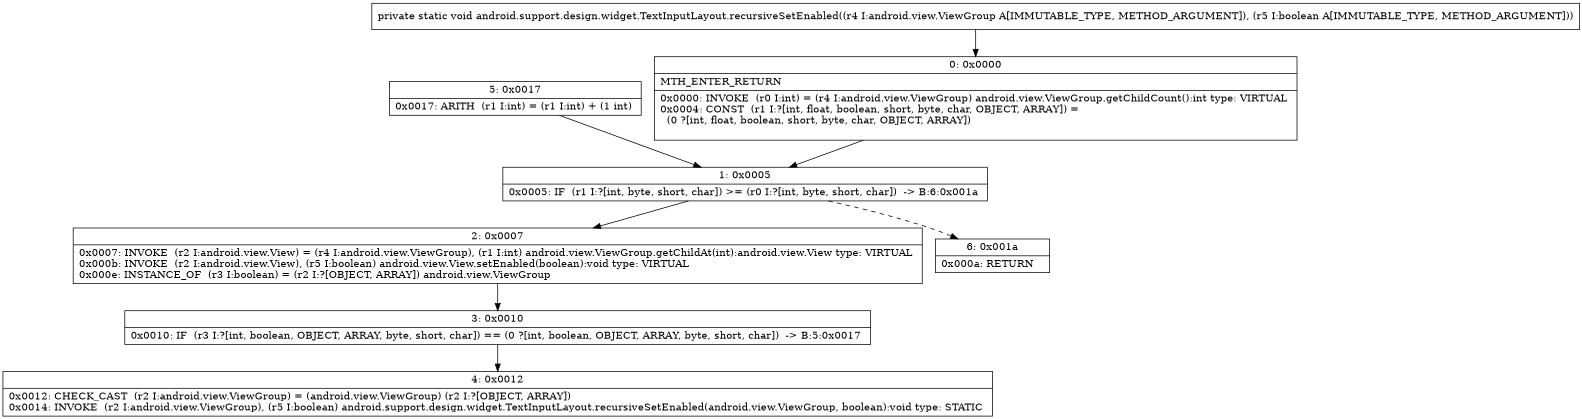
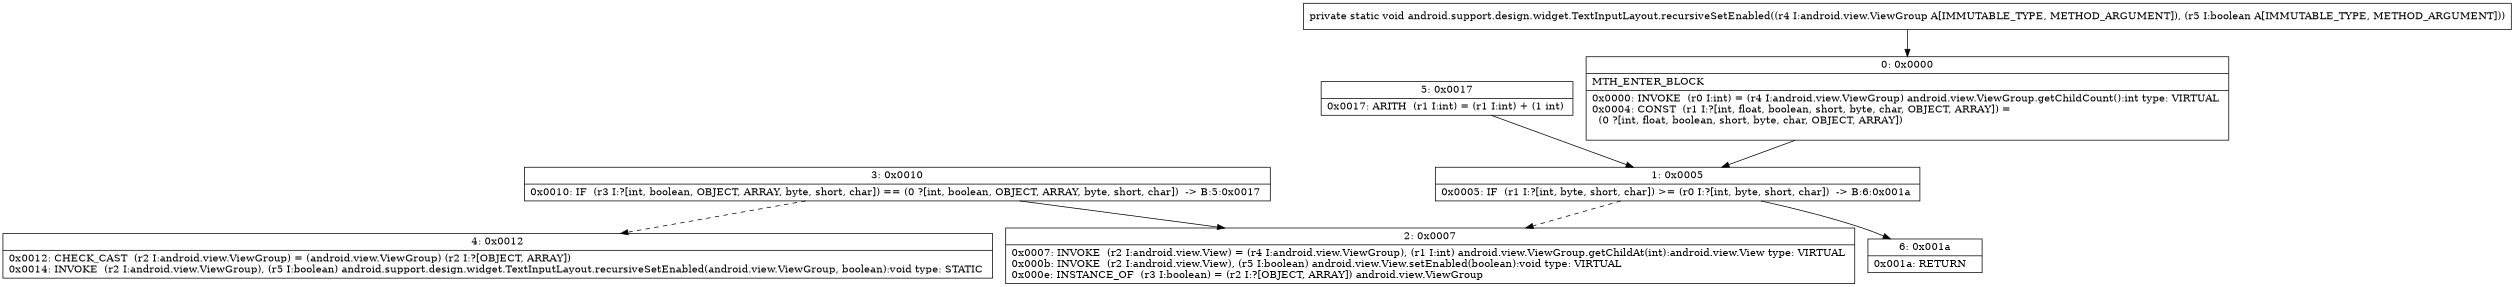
(721, 82) -> (1648, 82)
(644, 213) -> (1577, 213)
(890, 216) -> (1823, 216)
(993, 264) -> (1925, 264)
(498, 294) -> (1118, 214)
(498, 354) -> (717, 217)
